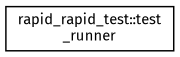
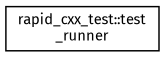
(90, 29) -> (82, 29)
